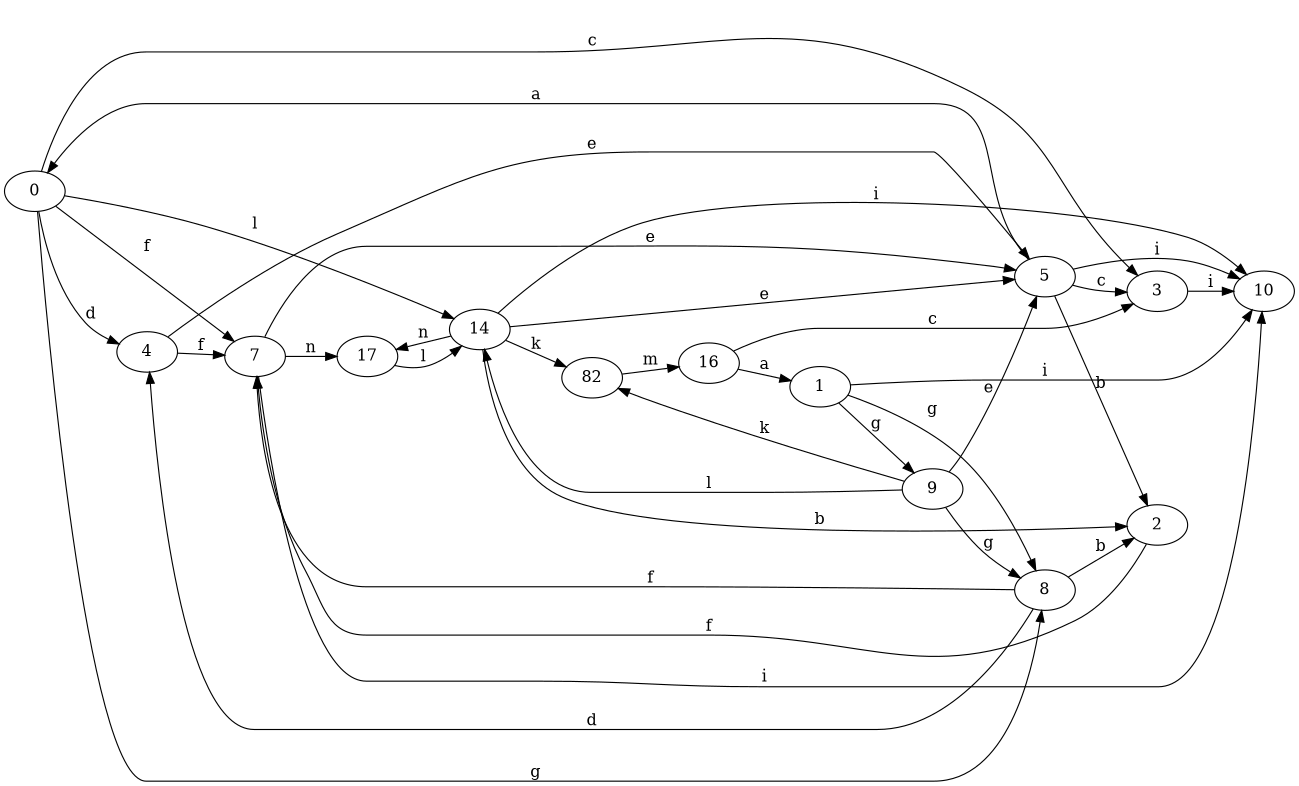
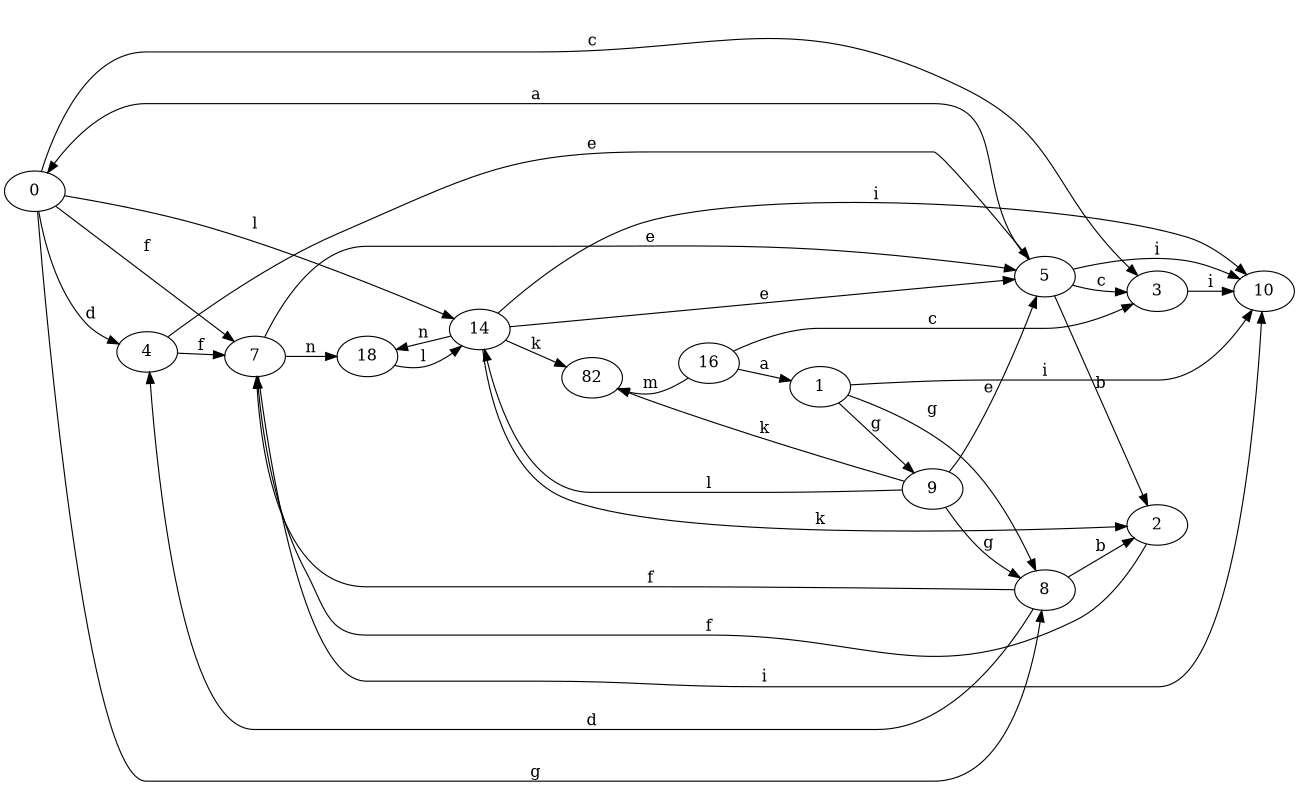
(367, 356) -> (367, 356)
(645, 371) -> (660, 392)
(820, 520) -> (820, 520)
